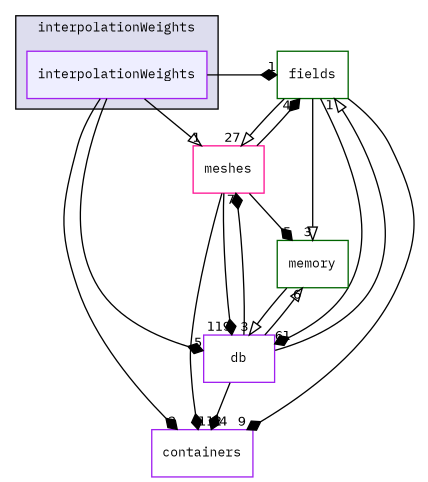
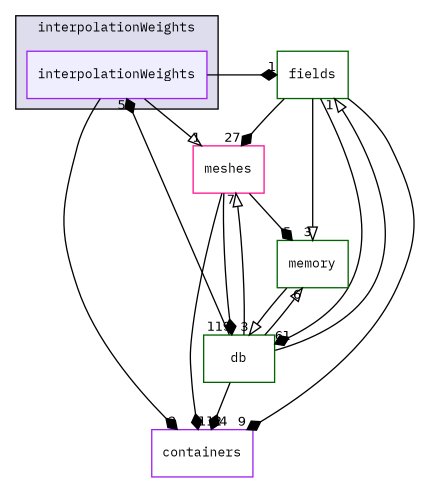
(267, 117) -> (267, 117)
(274, 129) -> none
(84, 247) -> (181, 224)
(243, 271) -> (243, 271)
(239, 359) -> (239, 359)
